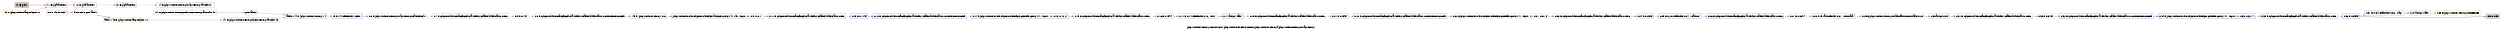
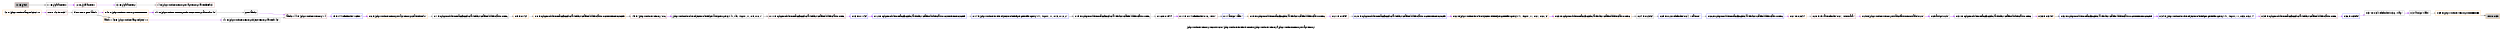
(185, 5) -> (185, 5)
(40, 9) -> (43, 12)
none -> (126, 12)
(2422, 18) -> (2482, 15)
